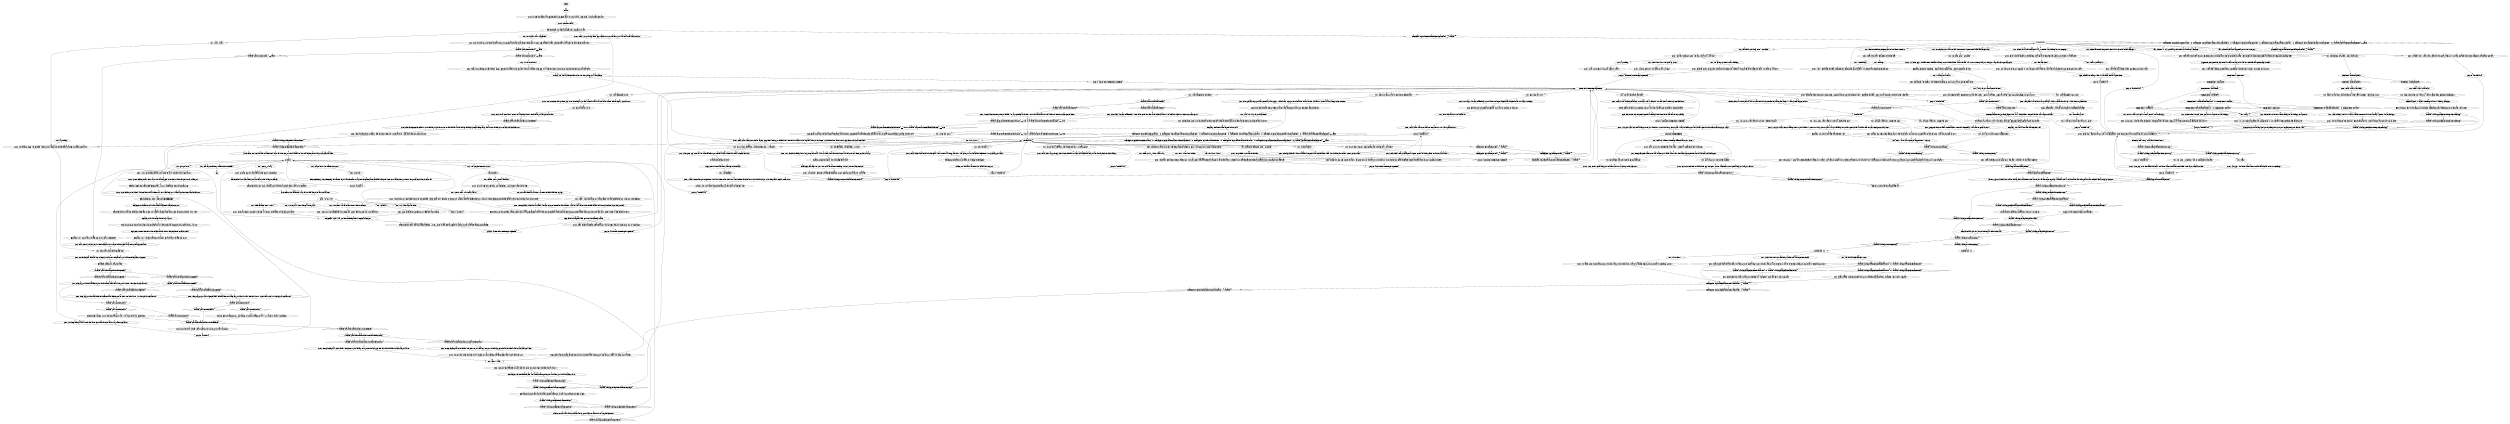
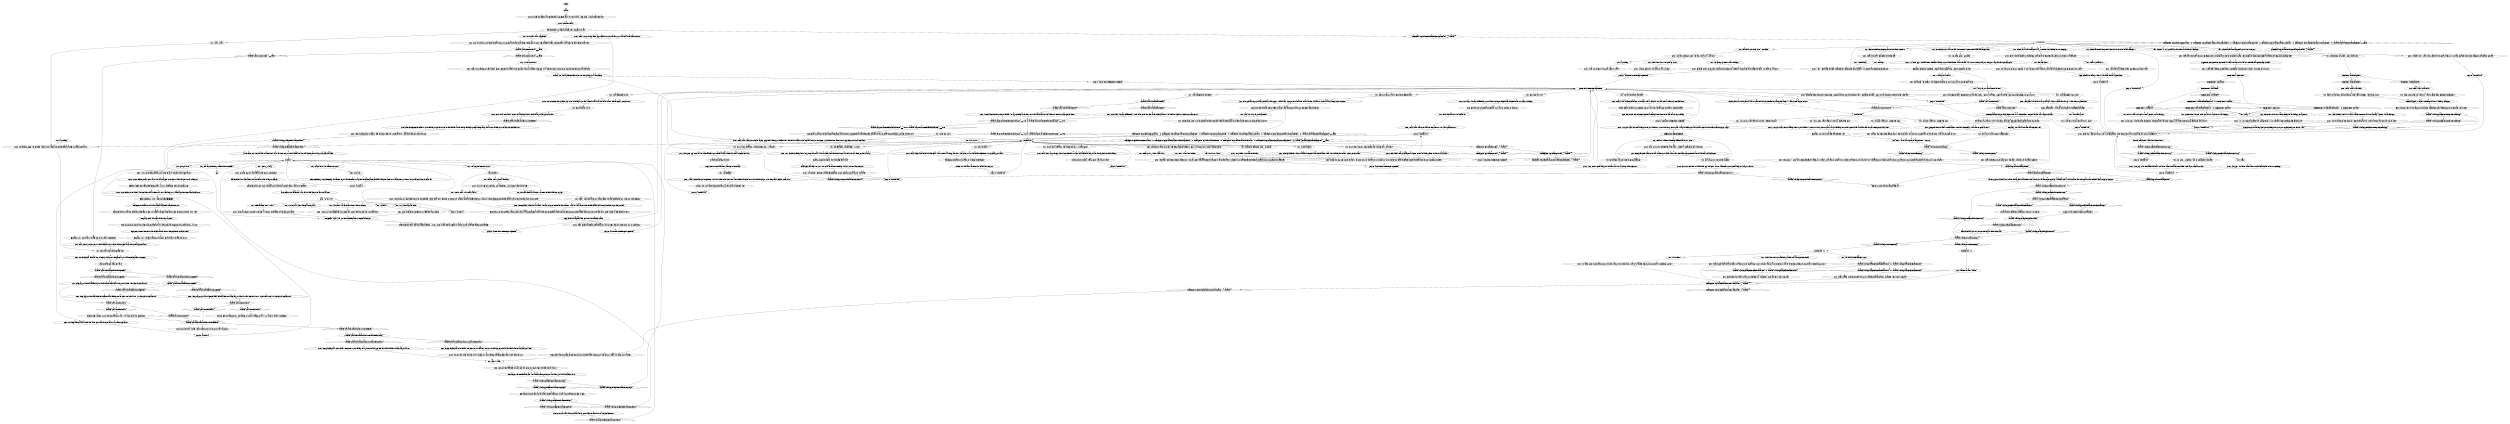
(1223, 128) -> none
(1674, 134) -> (1674, 134)
(2148, 141) -> (2148, 141)
none -> (1090, 160)
(157, 199) -> (157, 199)
(157, 219) -> (157, 219)
(110, 264) -> (110, 264)
none -> (1967, 271)
